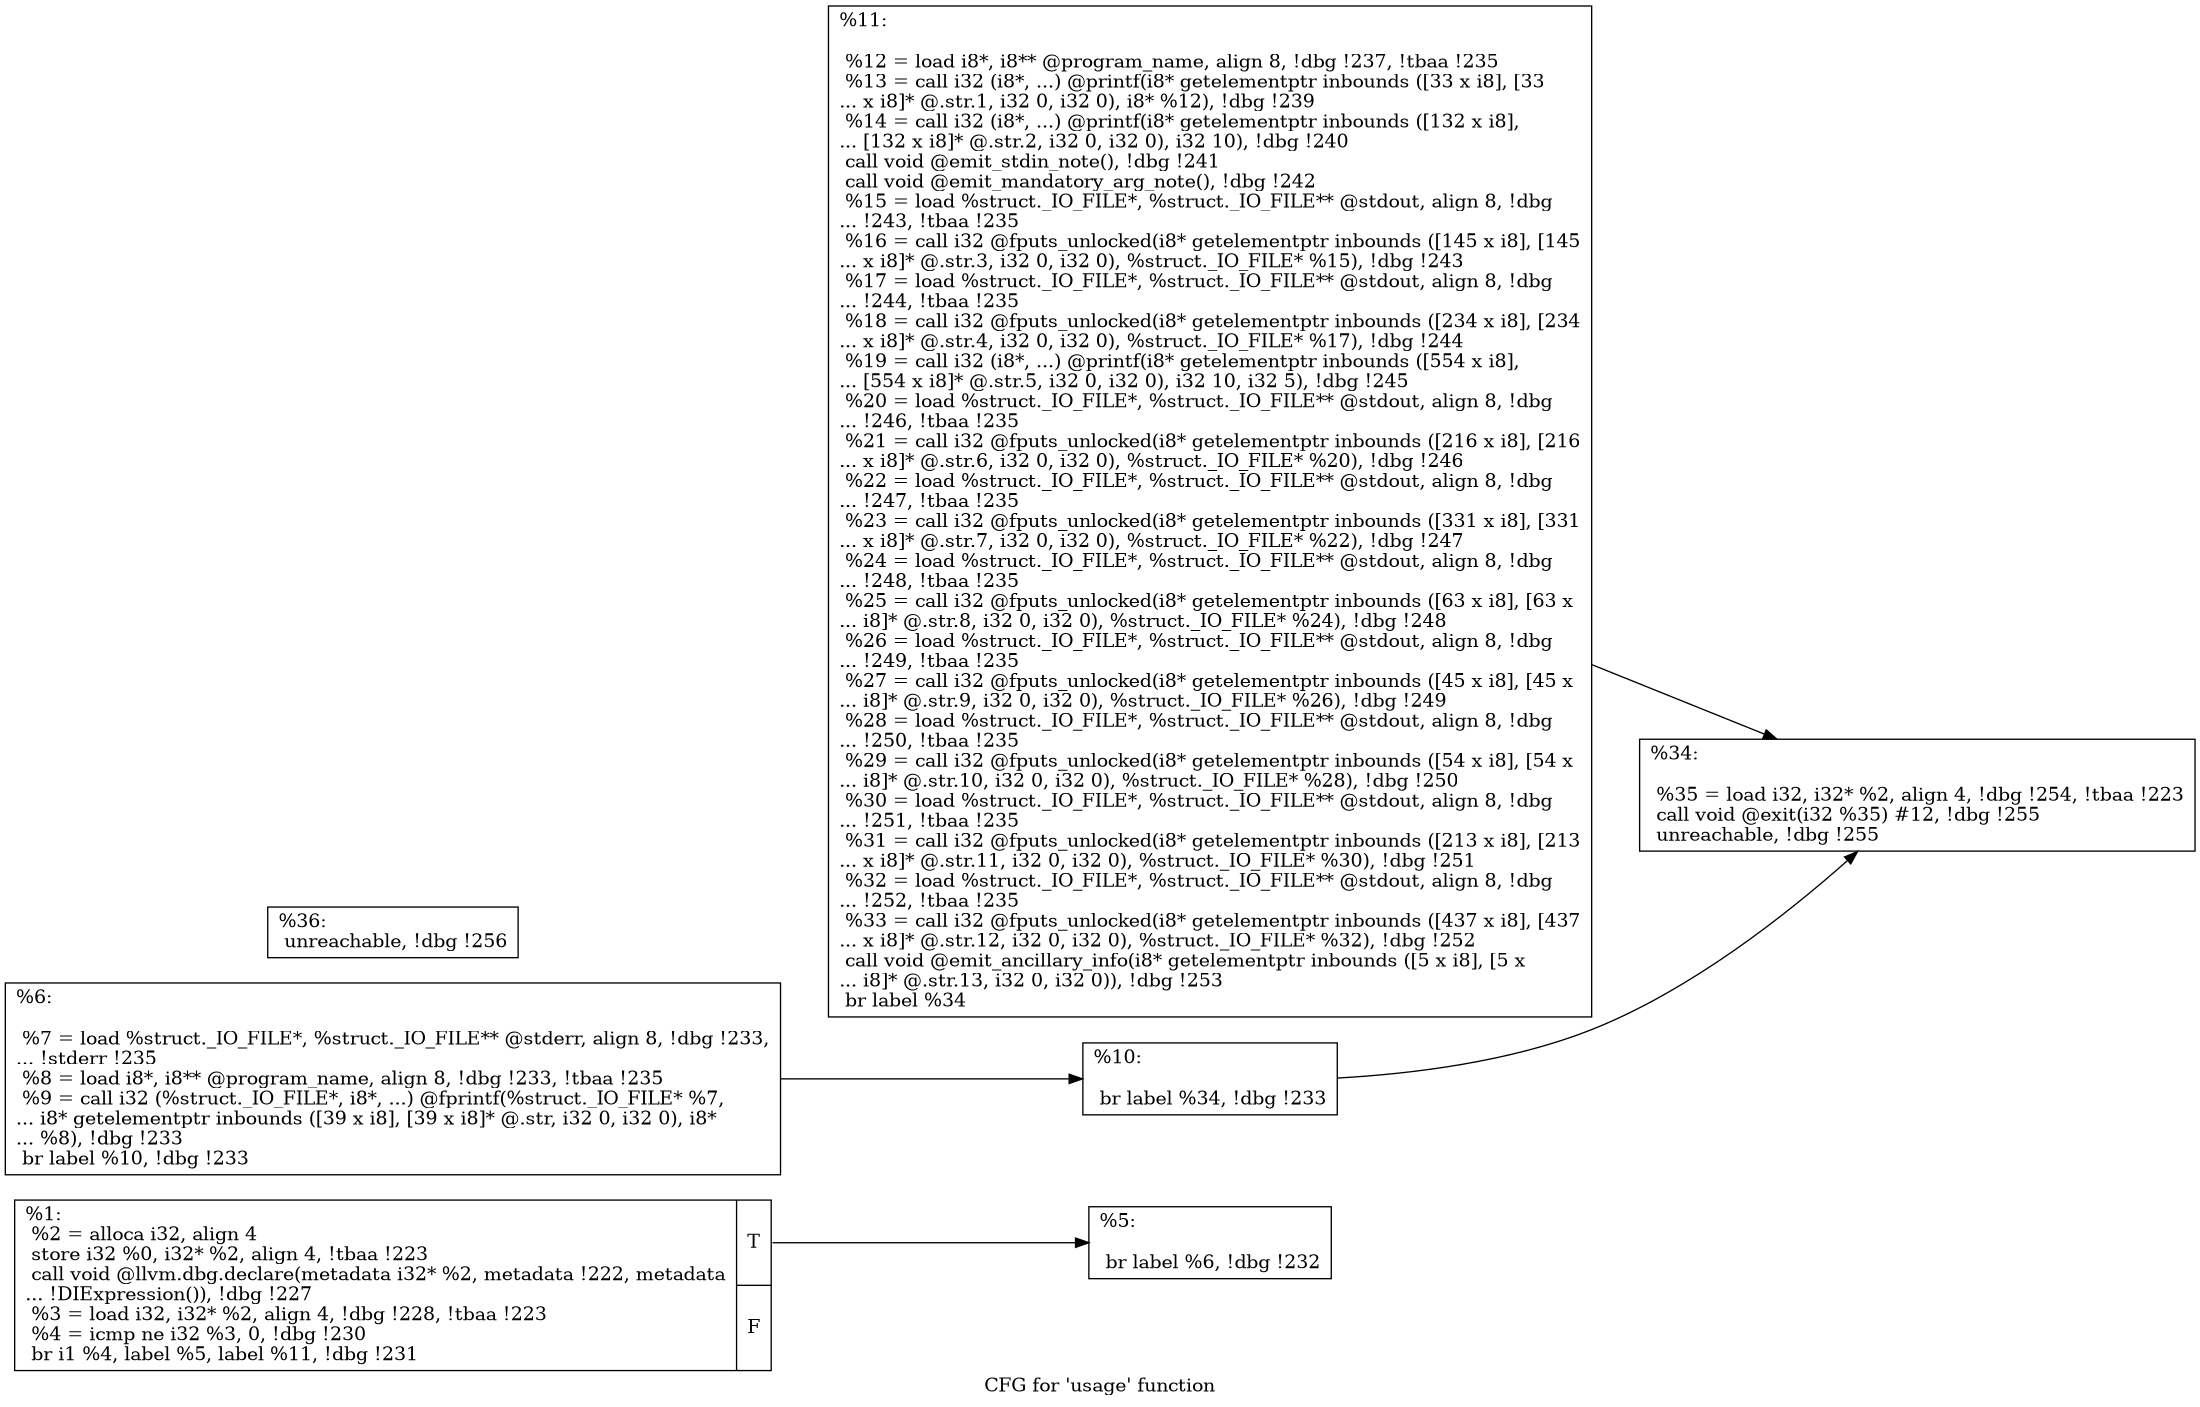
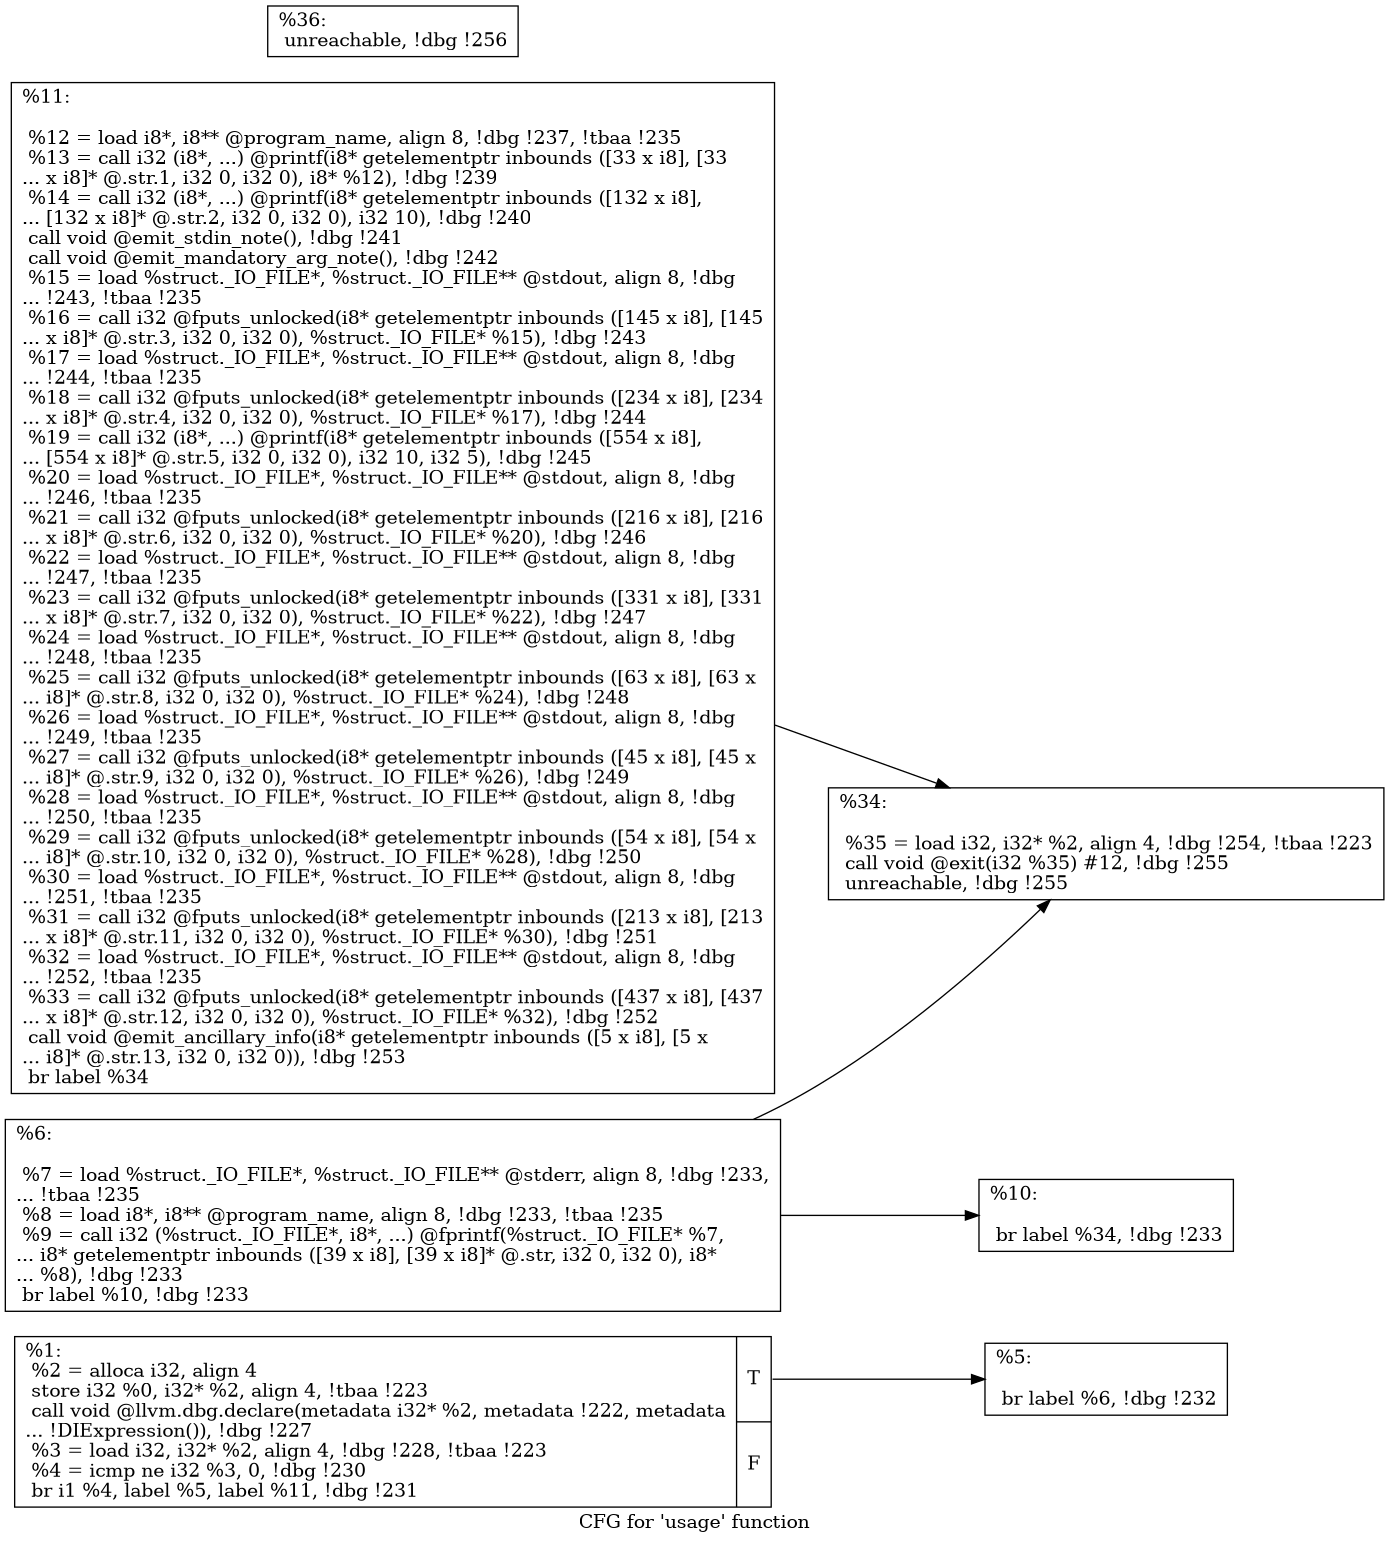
(1614, 1020) -> (905, 1026)
(87, 1059) -> (79, 1195)
